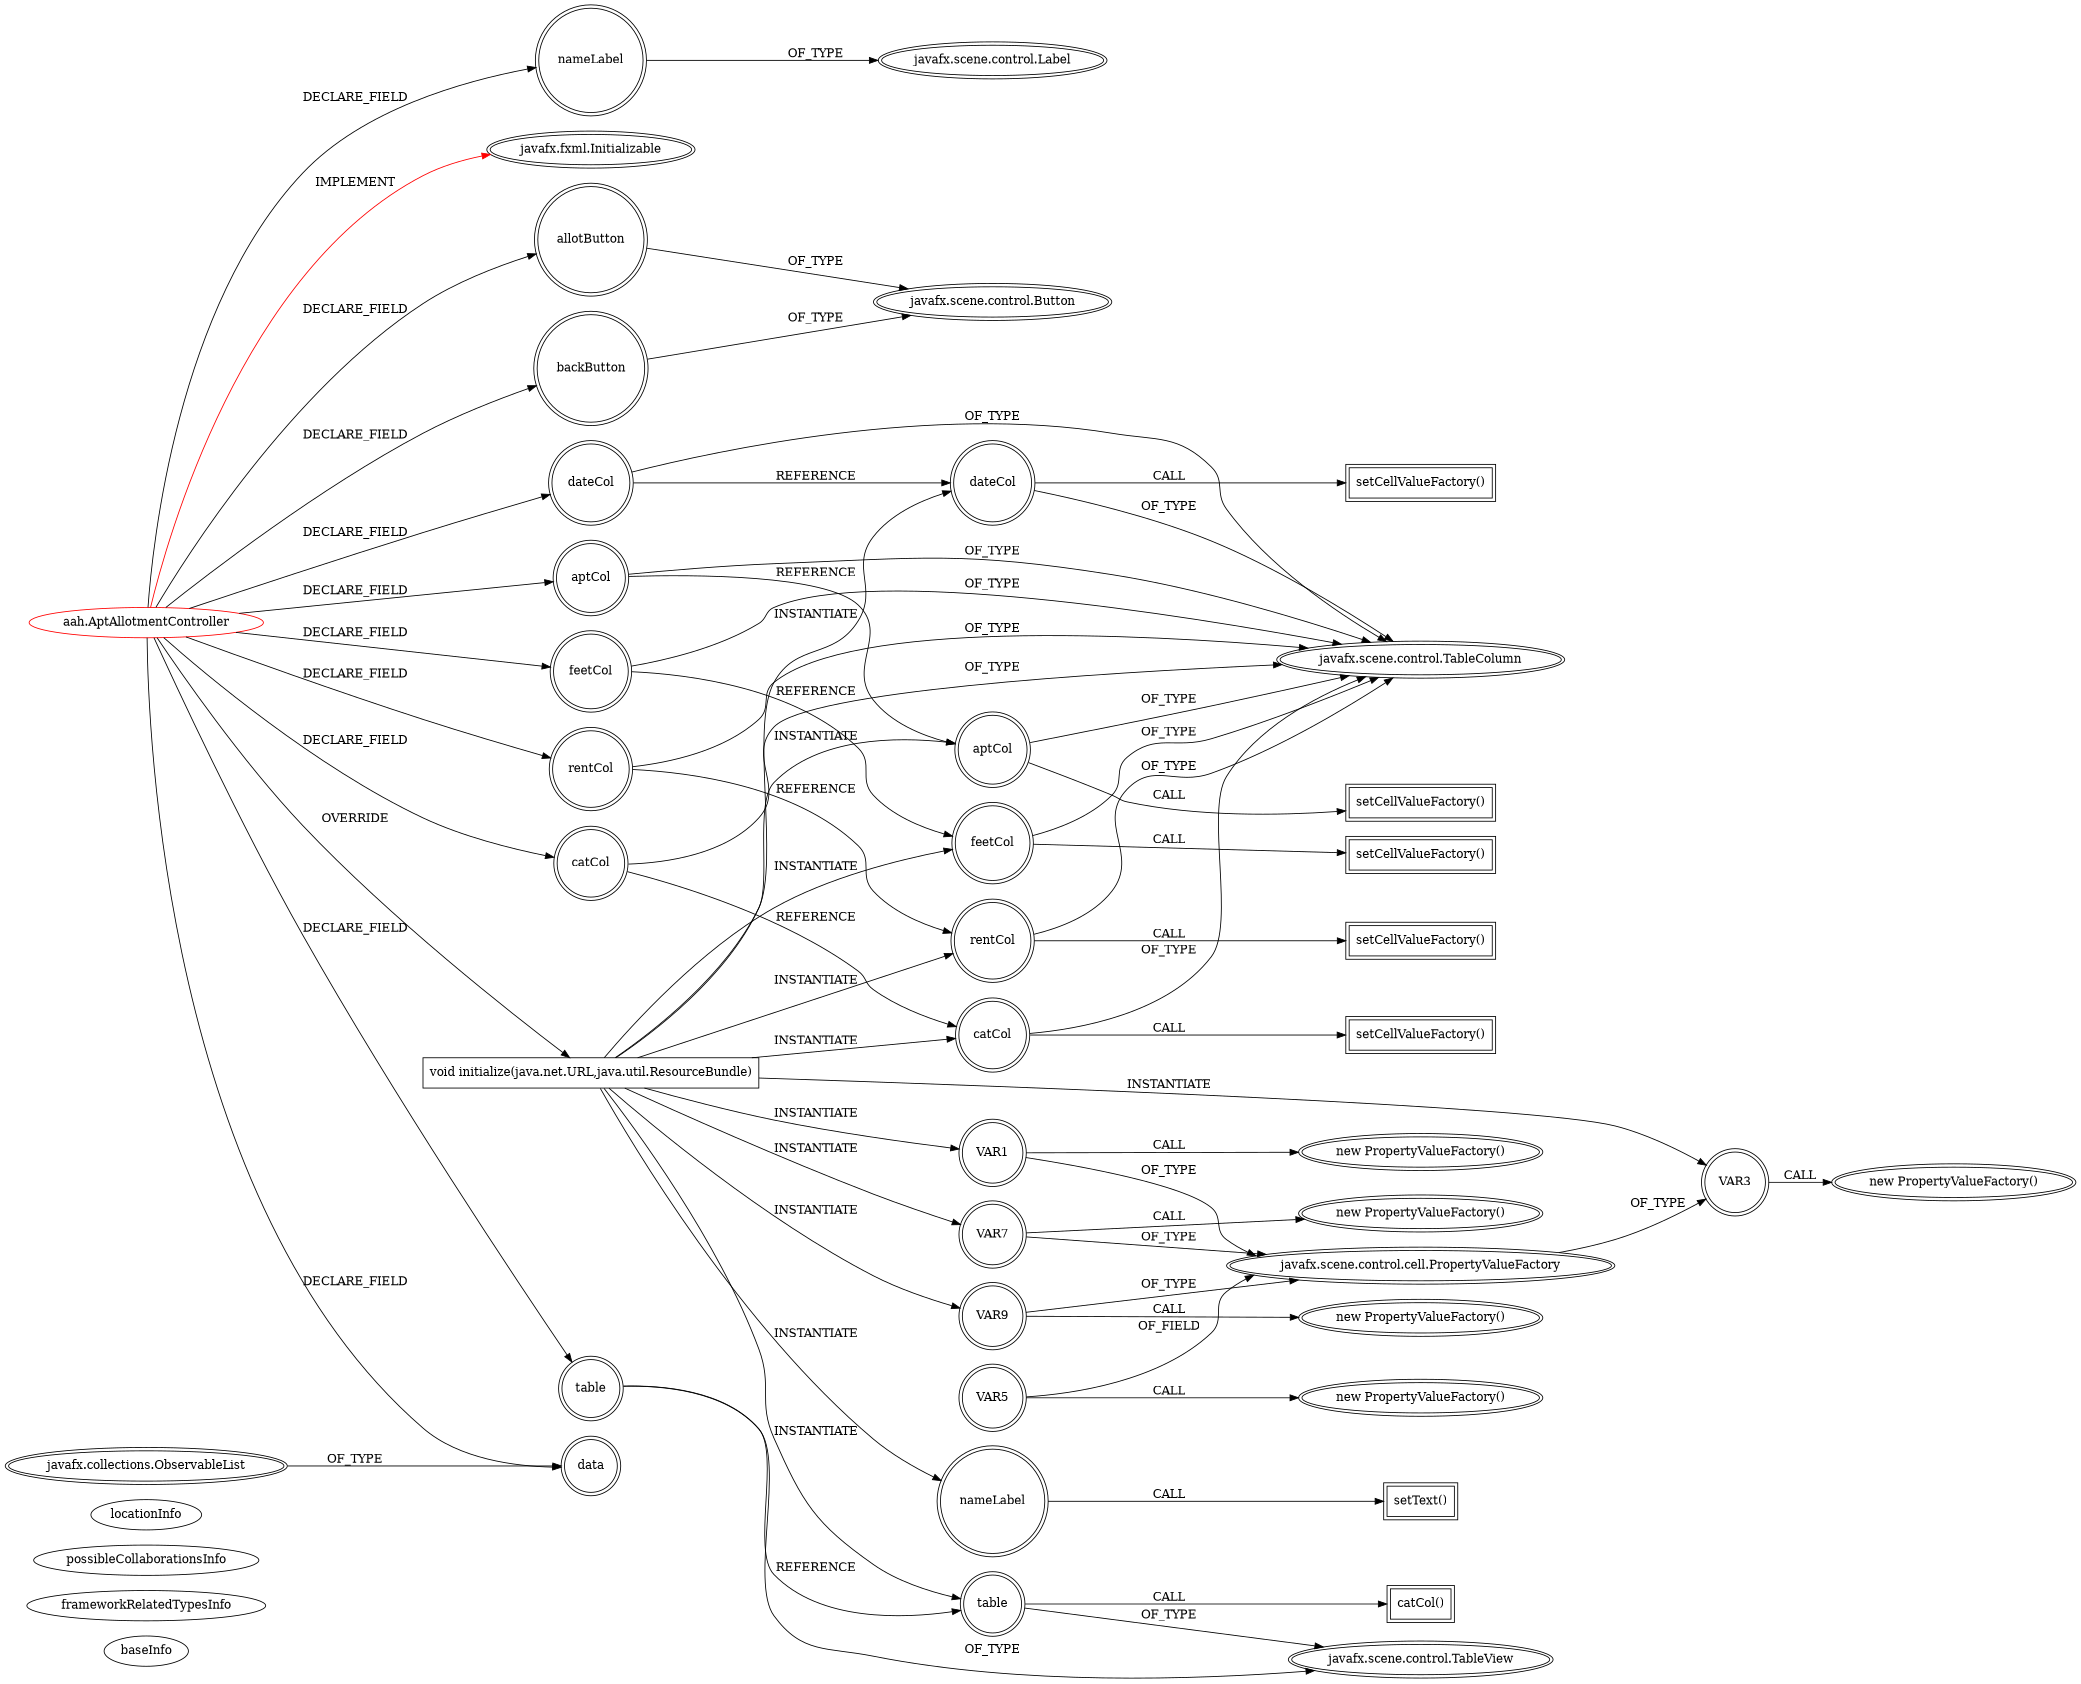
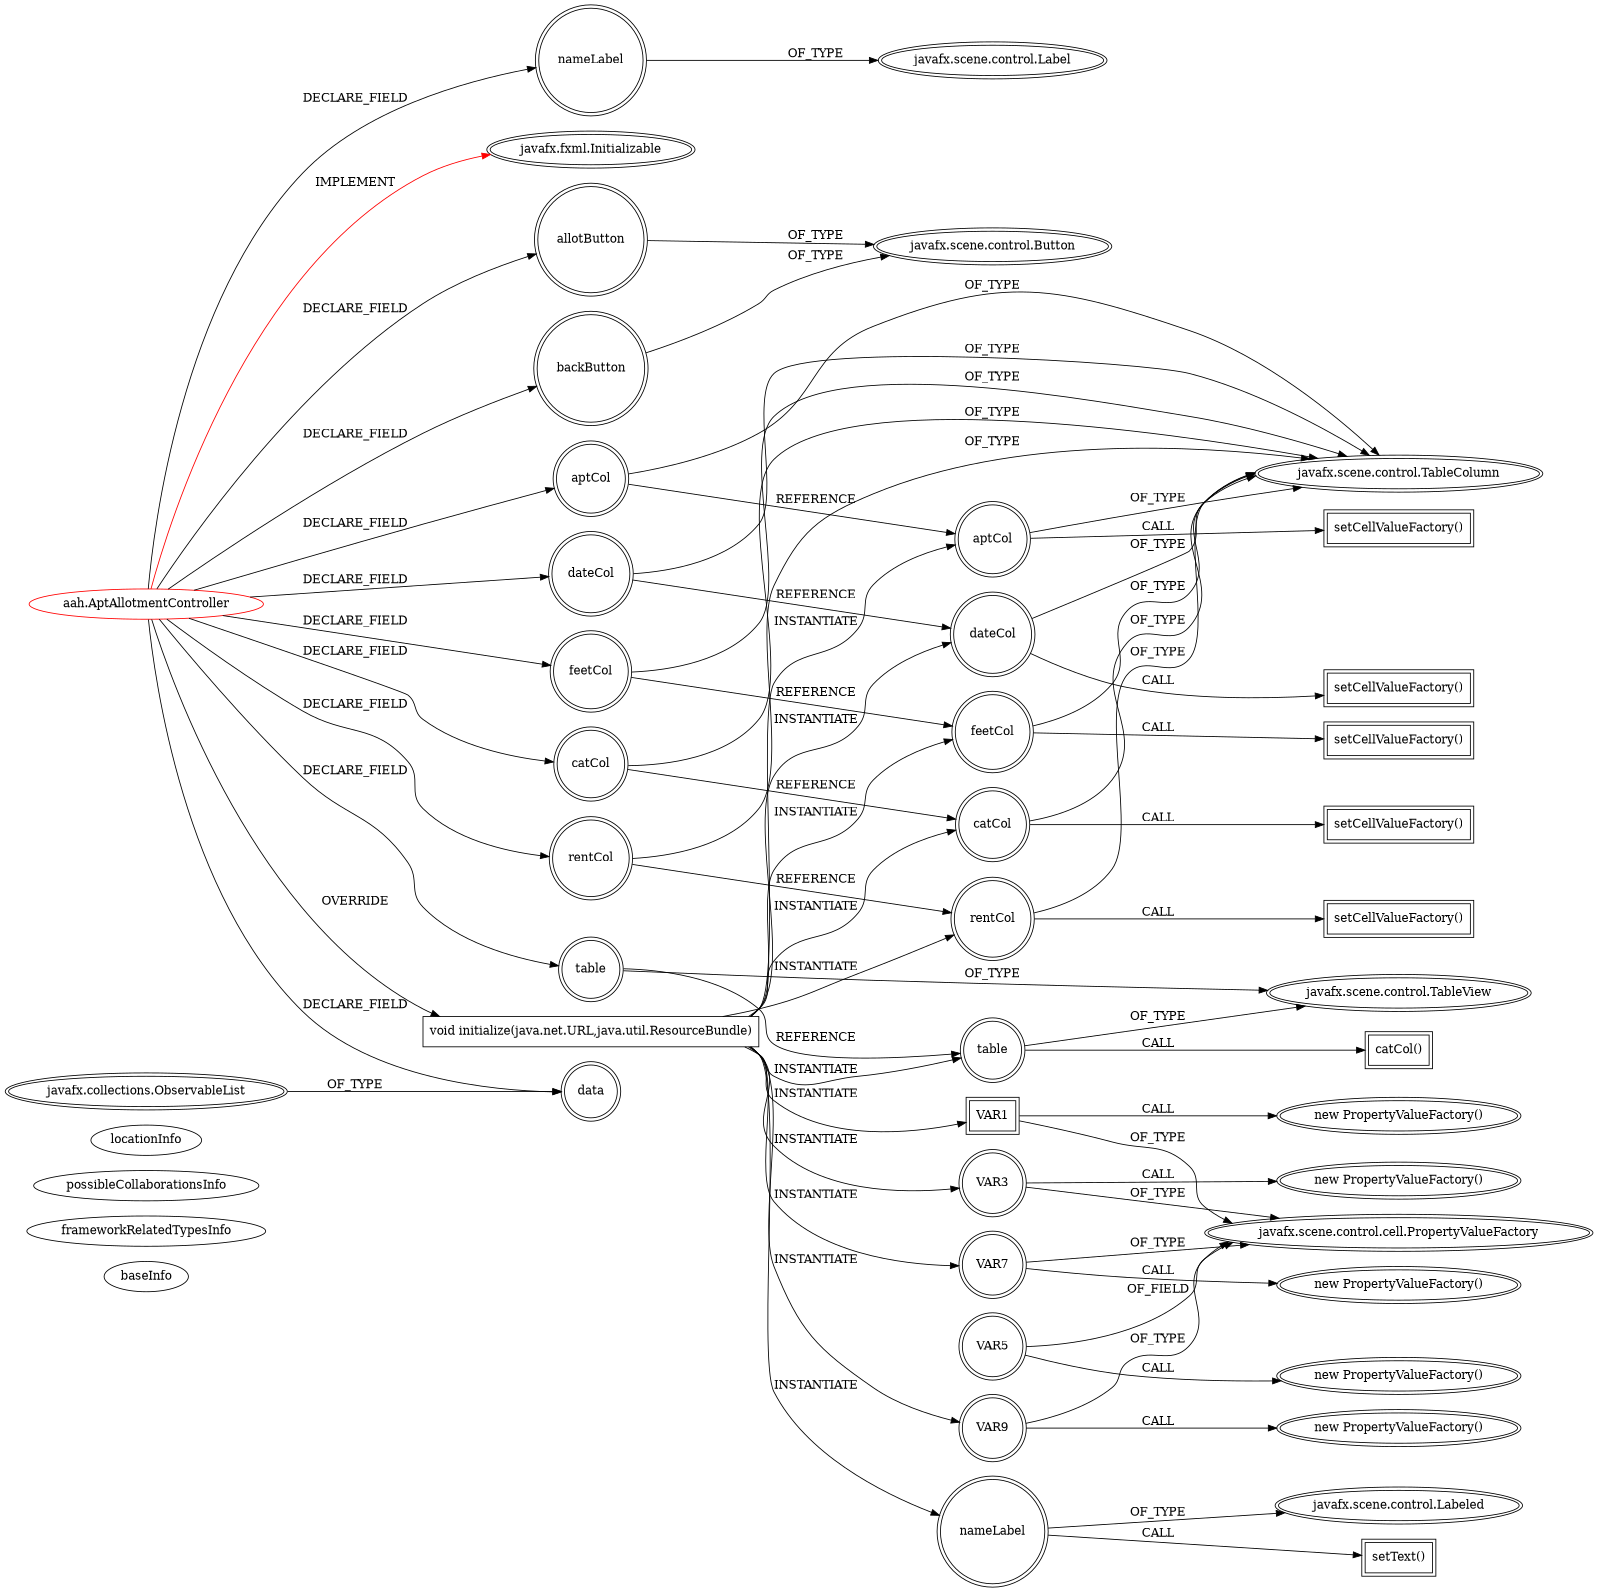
(993, 1153) -> (993, 1116)
(1631, 1234) -> (1148, 1202)
none -> (1399, 1506)
